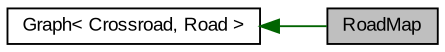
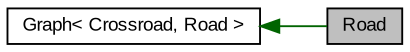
(383, 26) -> (365, 26)
